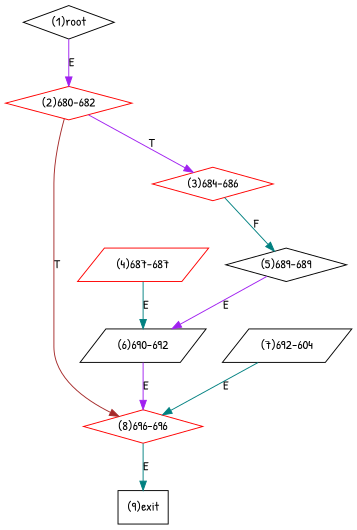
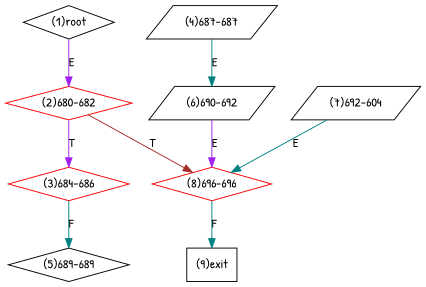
(143, 265) -> (212, 22)
(224, 300) -> none
(146, 467) -> (215, 224)
